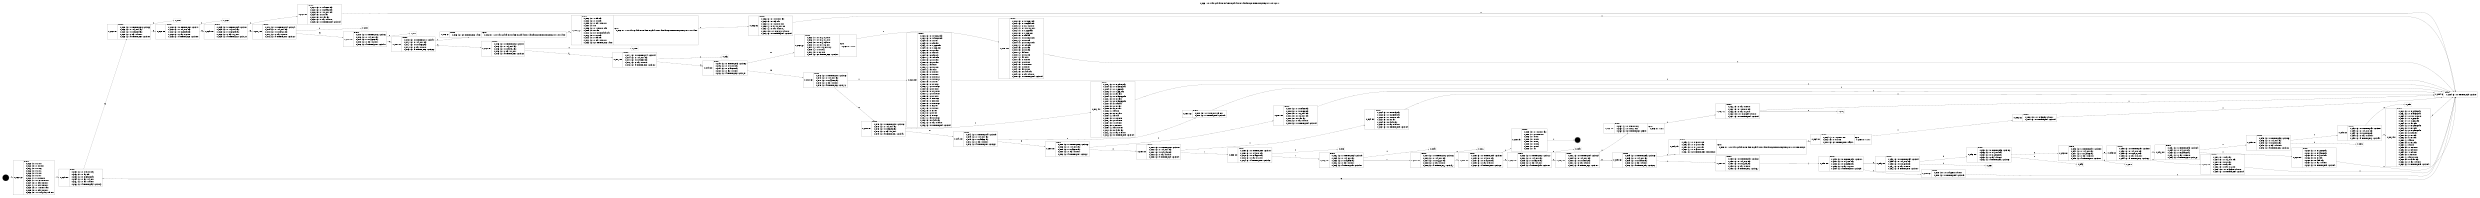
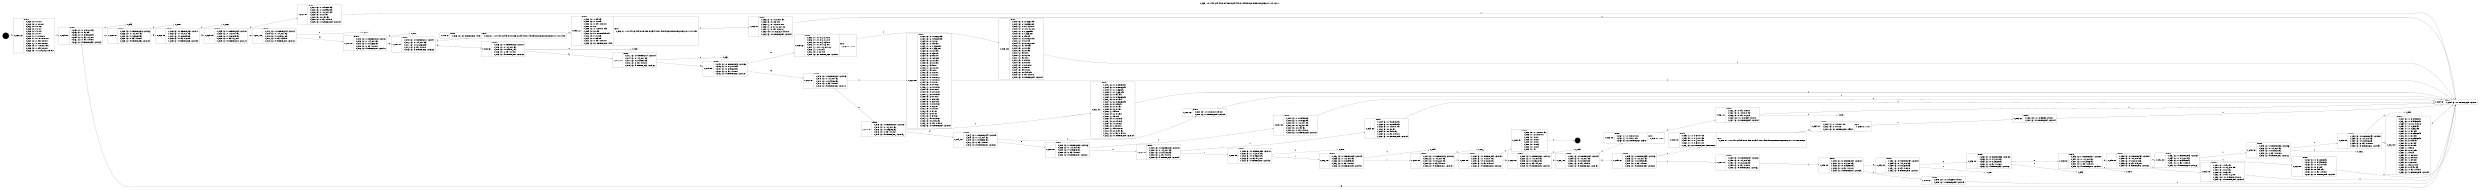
none -> (129, 25)
